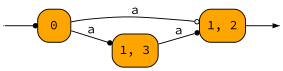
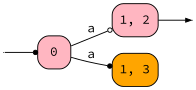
(54, 26) -> (54, 52)
(223, 26) -> (135, 20)
(177, 39) -> none
